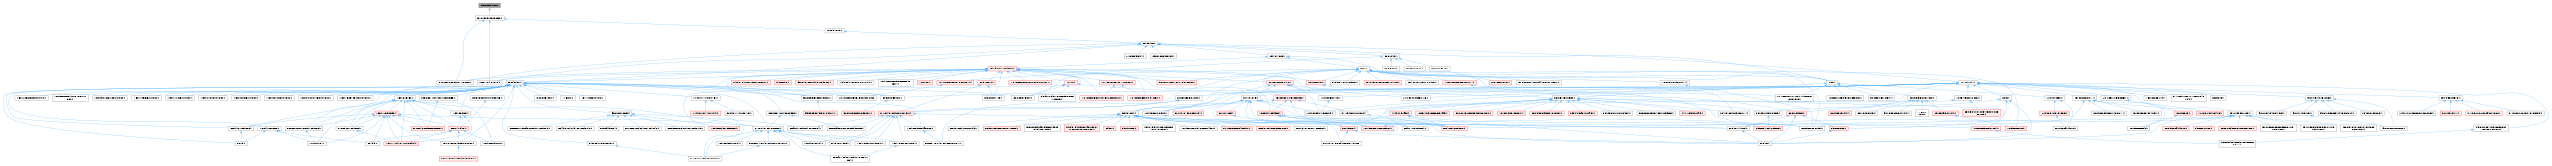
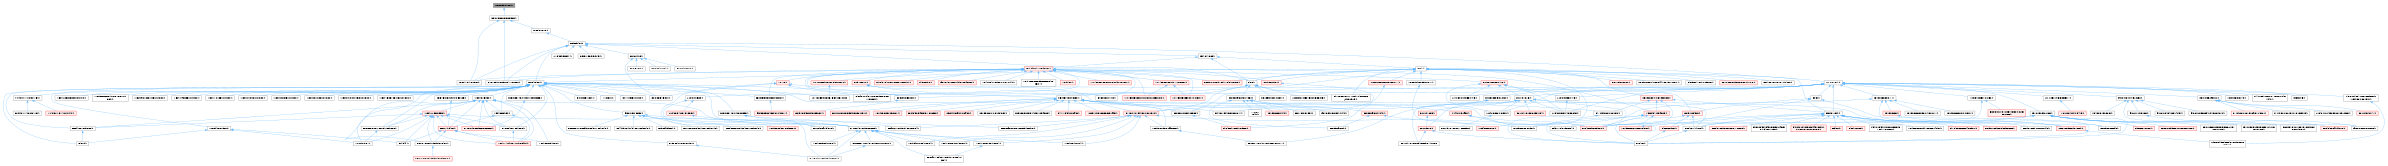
(1638, 78) -> none
none -> (1338, 128)
(840, 144) -> (921, 144)
